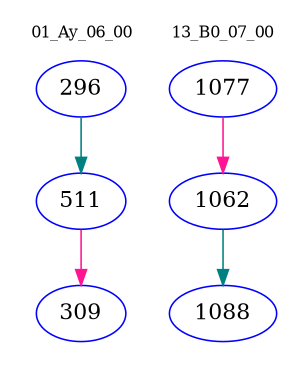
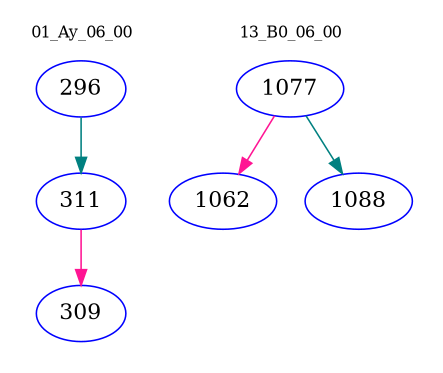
(223, 34) -> (291, 34)
(81, 201) -> (81, 201)
(223, 250) -> (320, 138)
